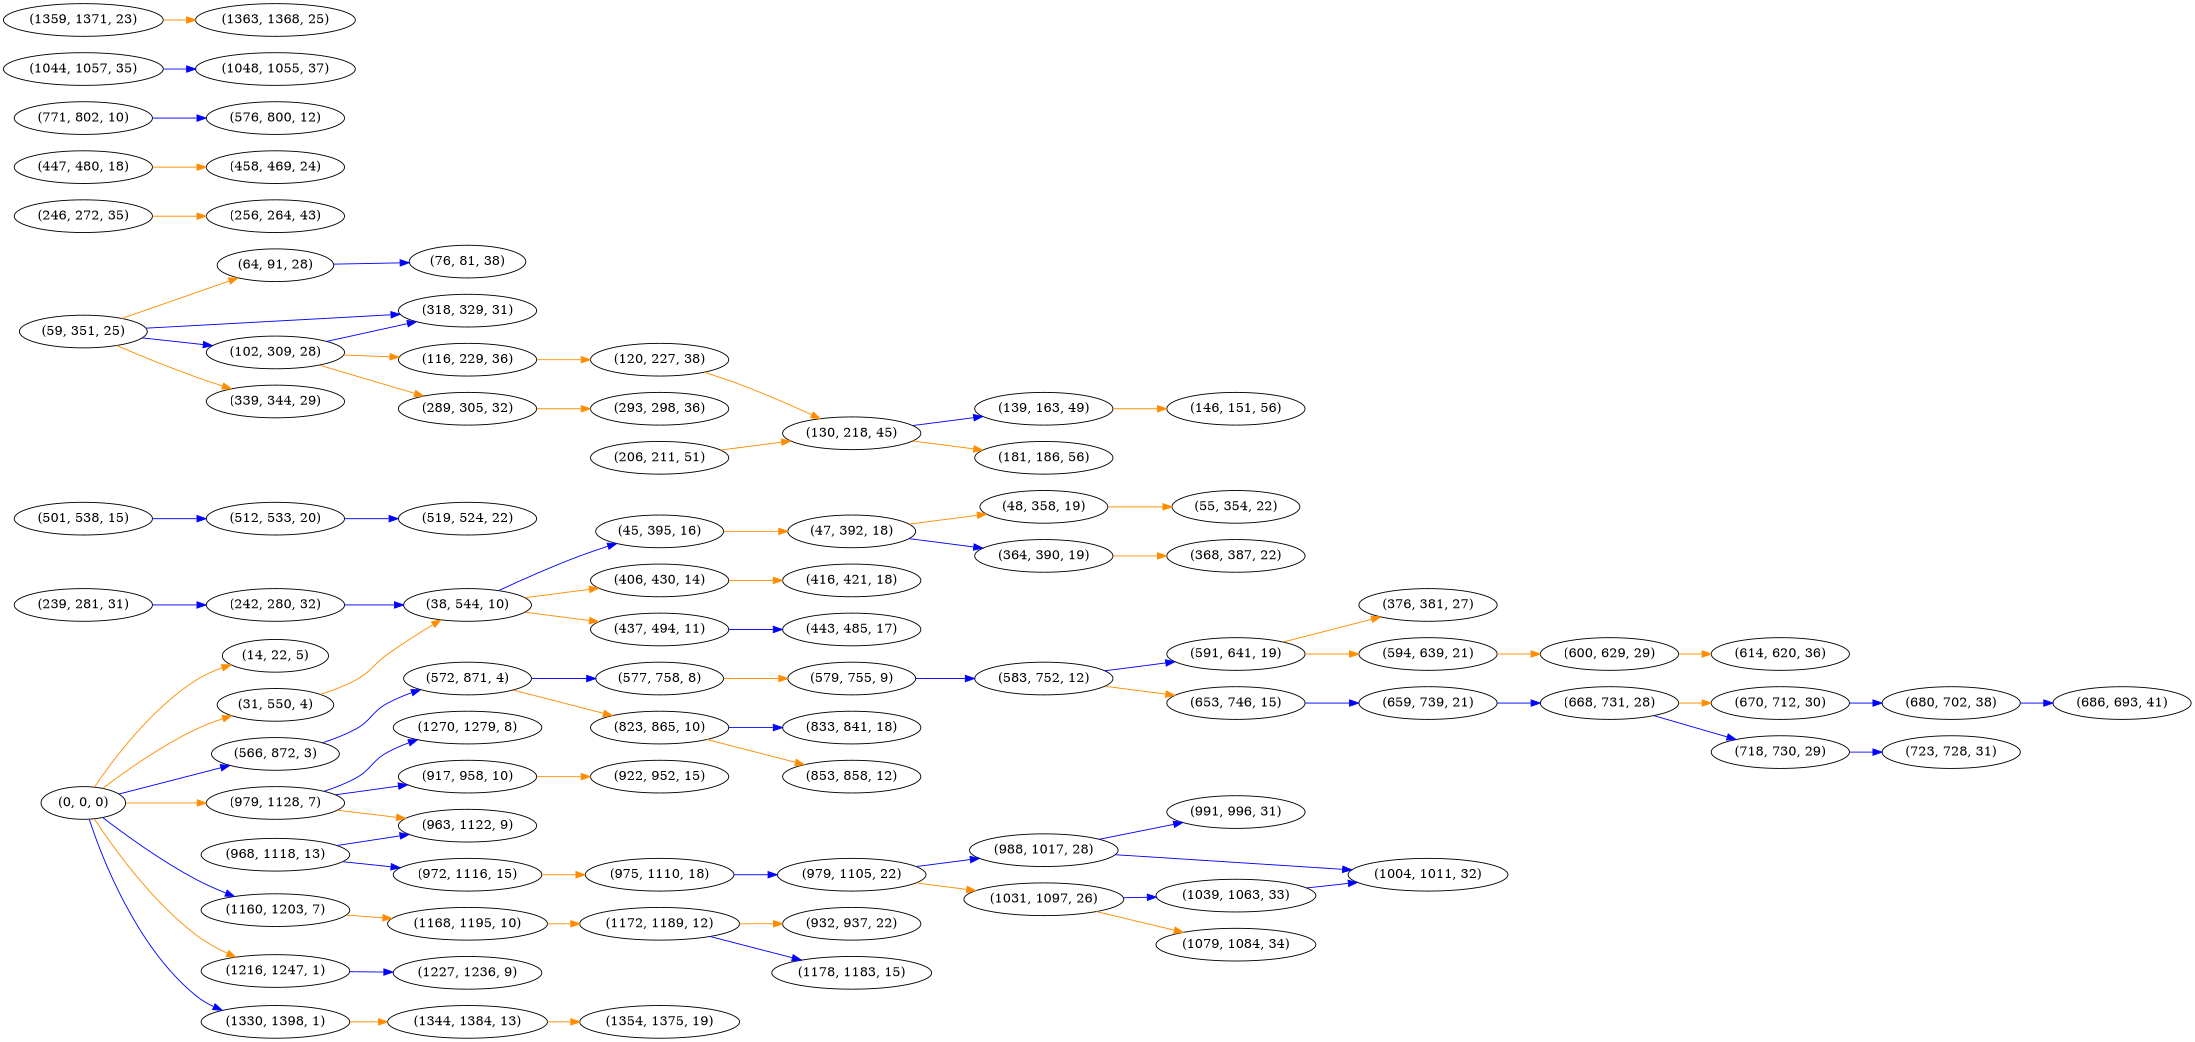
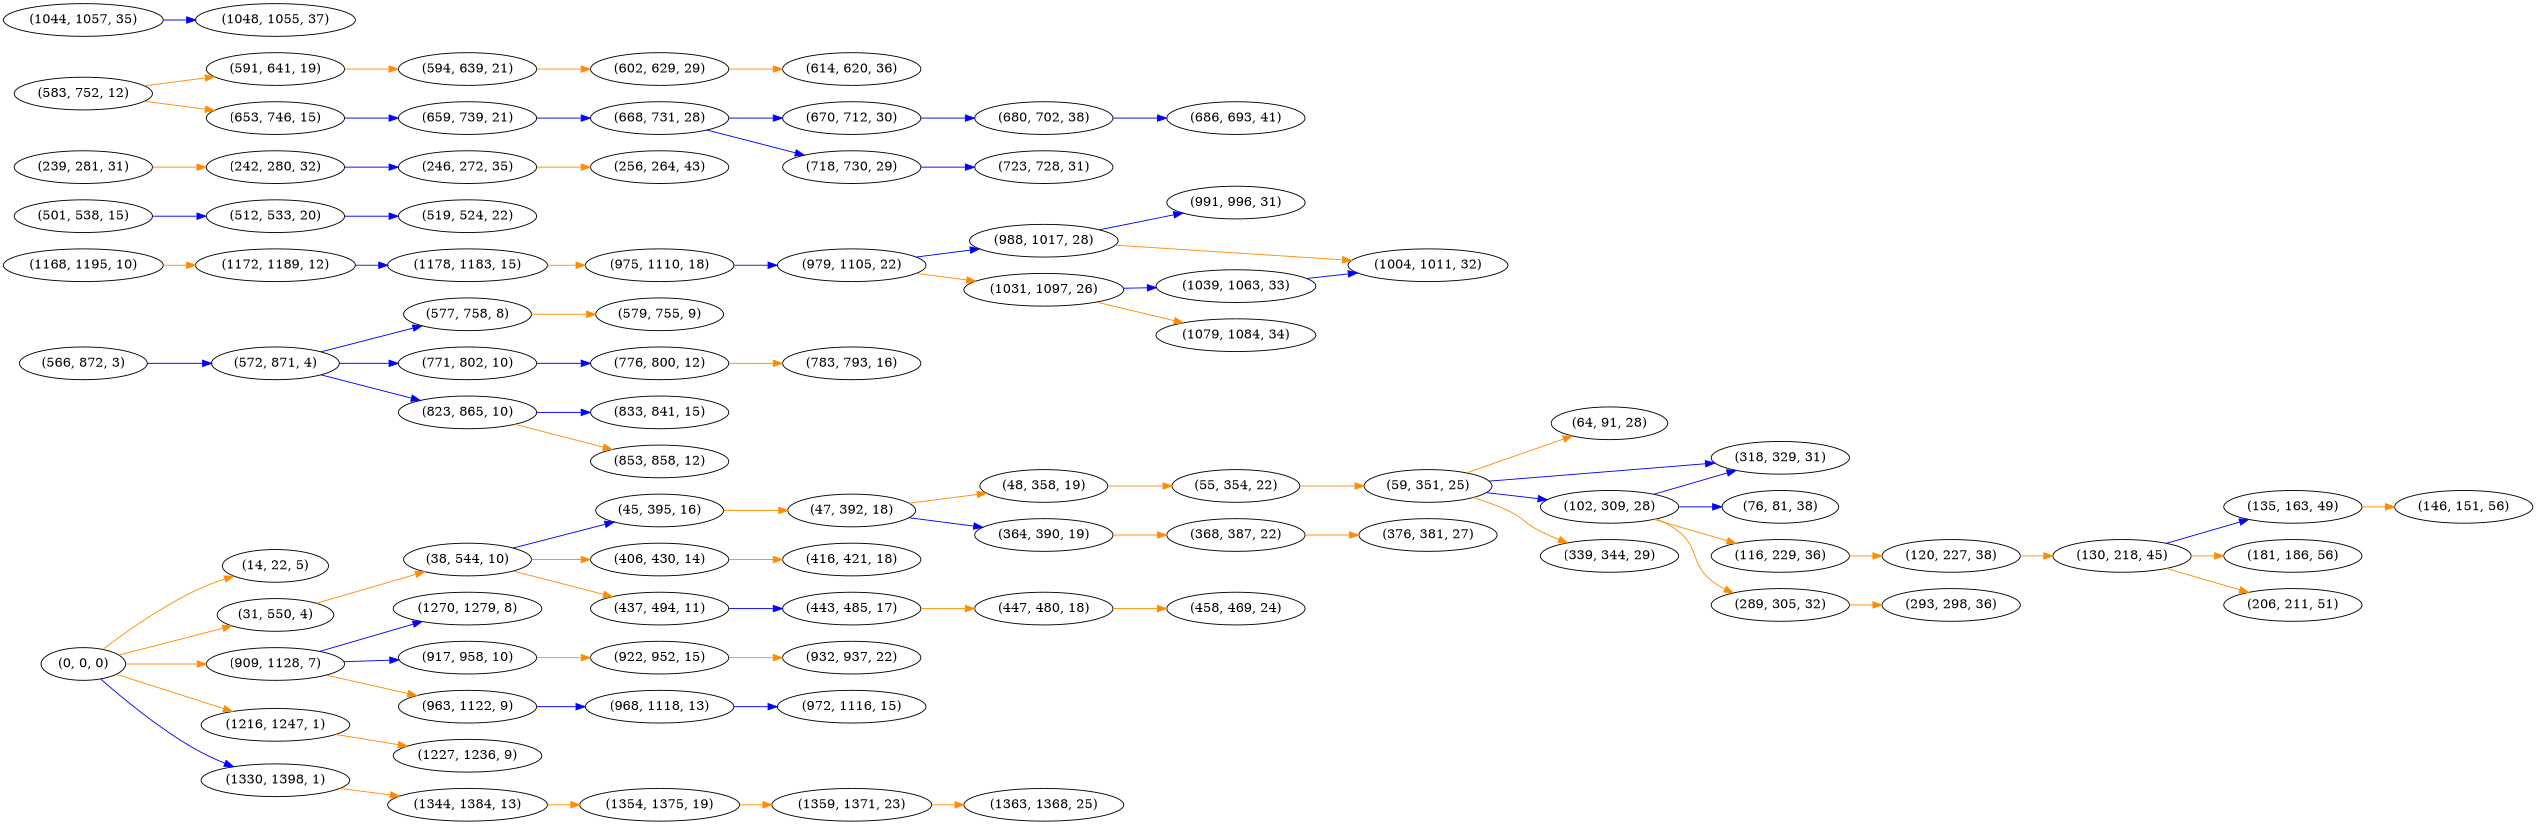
(275, 118) -> (660, 363)
(367, 264) -> (1696, 507)
none -> (364, 363)
none -> (852, 363)
(1044, 409) -> (2293, 507)
(751, 446) -> (2203, 579)
none -> (1328, 486)
(175, 605) -> (175, 167)
(370, 605) -> (367, 167)
none -> (943, 609)
(1327, 631) -> (1327, 535)
(1609, 654) -> (660, 69)
(1135, 667) -> (175, 82)
(940, 679) -> none
(558, 702) -> (366, 386)
(1690, 703) -> (751, 118)
(852, 728) -> (660, 412)
(170, 781) -> none
(275, 803) -> (275, 664)
none -> (751, 805)
(368, 841) -> (556, 707)
(1229, 862) -> (1229, 253)
(559, 875) -> (562, 265)
(275, 910) -> none
(756, 924) -> (751, 658)
(367, 972) -> (367, 740)
